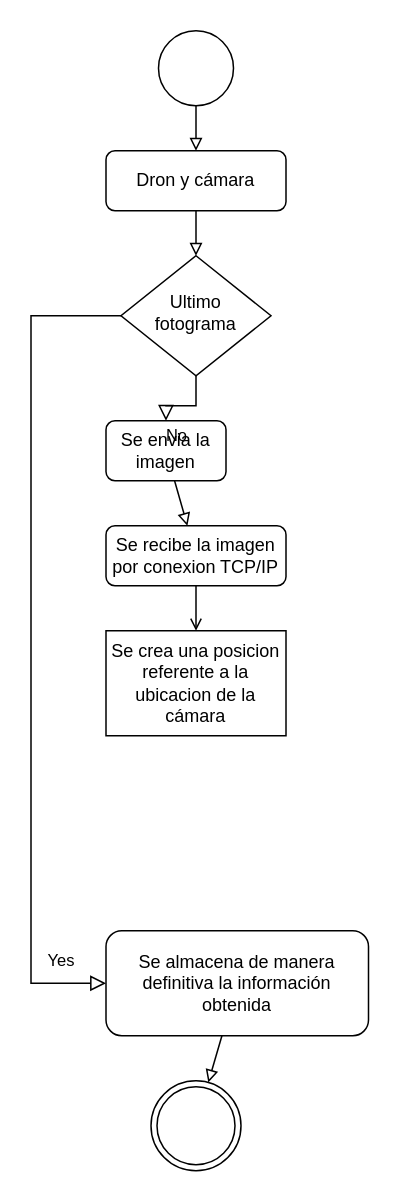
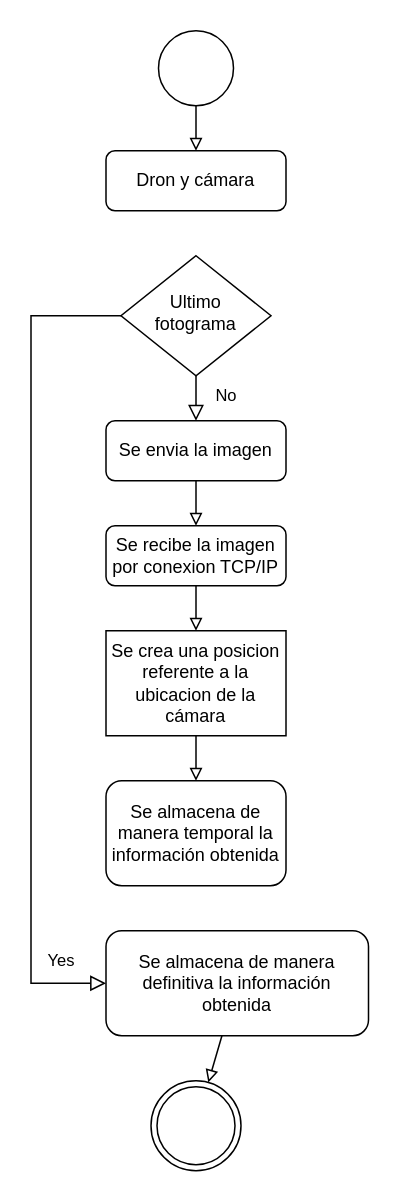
(196, 227) -> none
(166, 451) -> (196, 451)
(196, 621) -> (196, 618)
none -> (196, 752)
none -> (196, 833)
